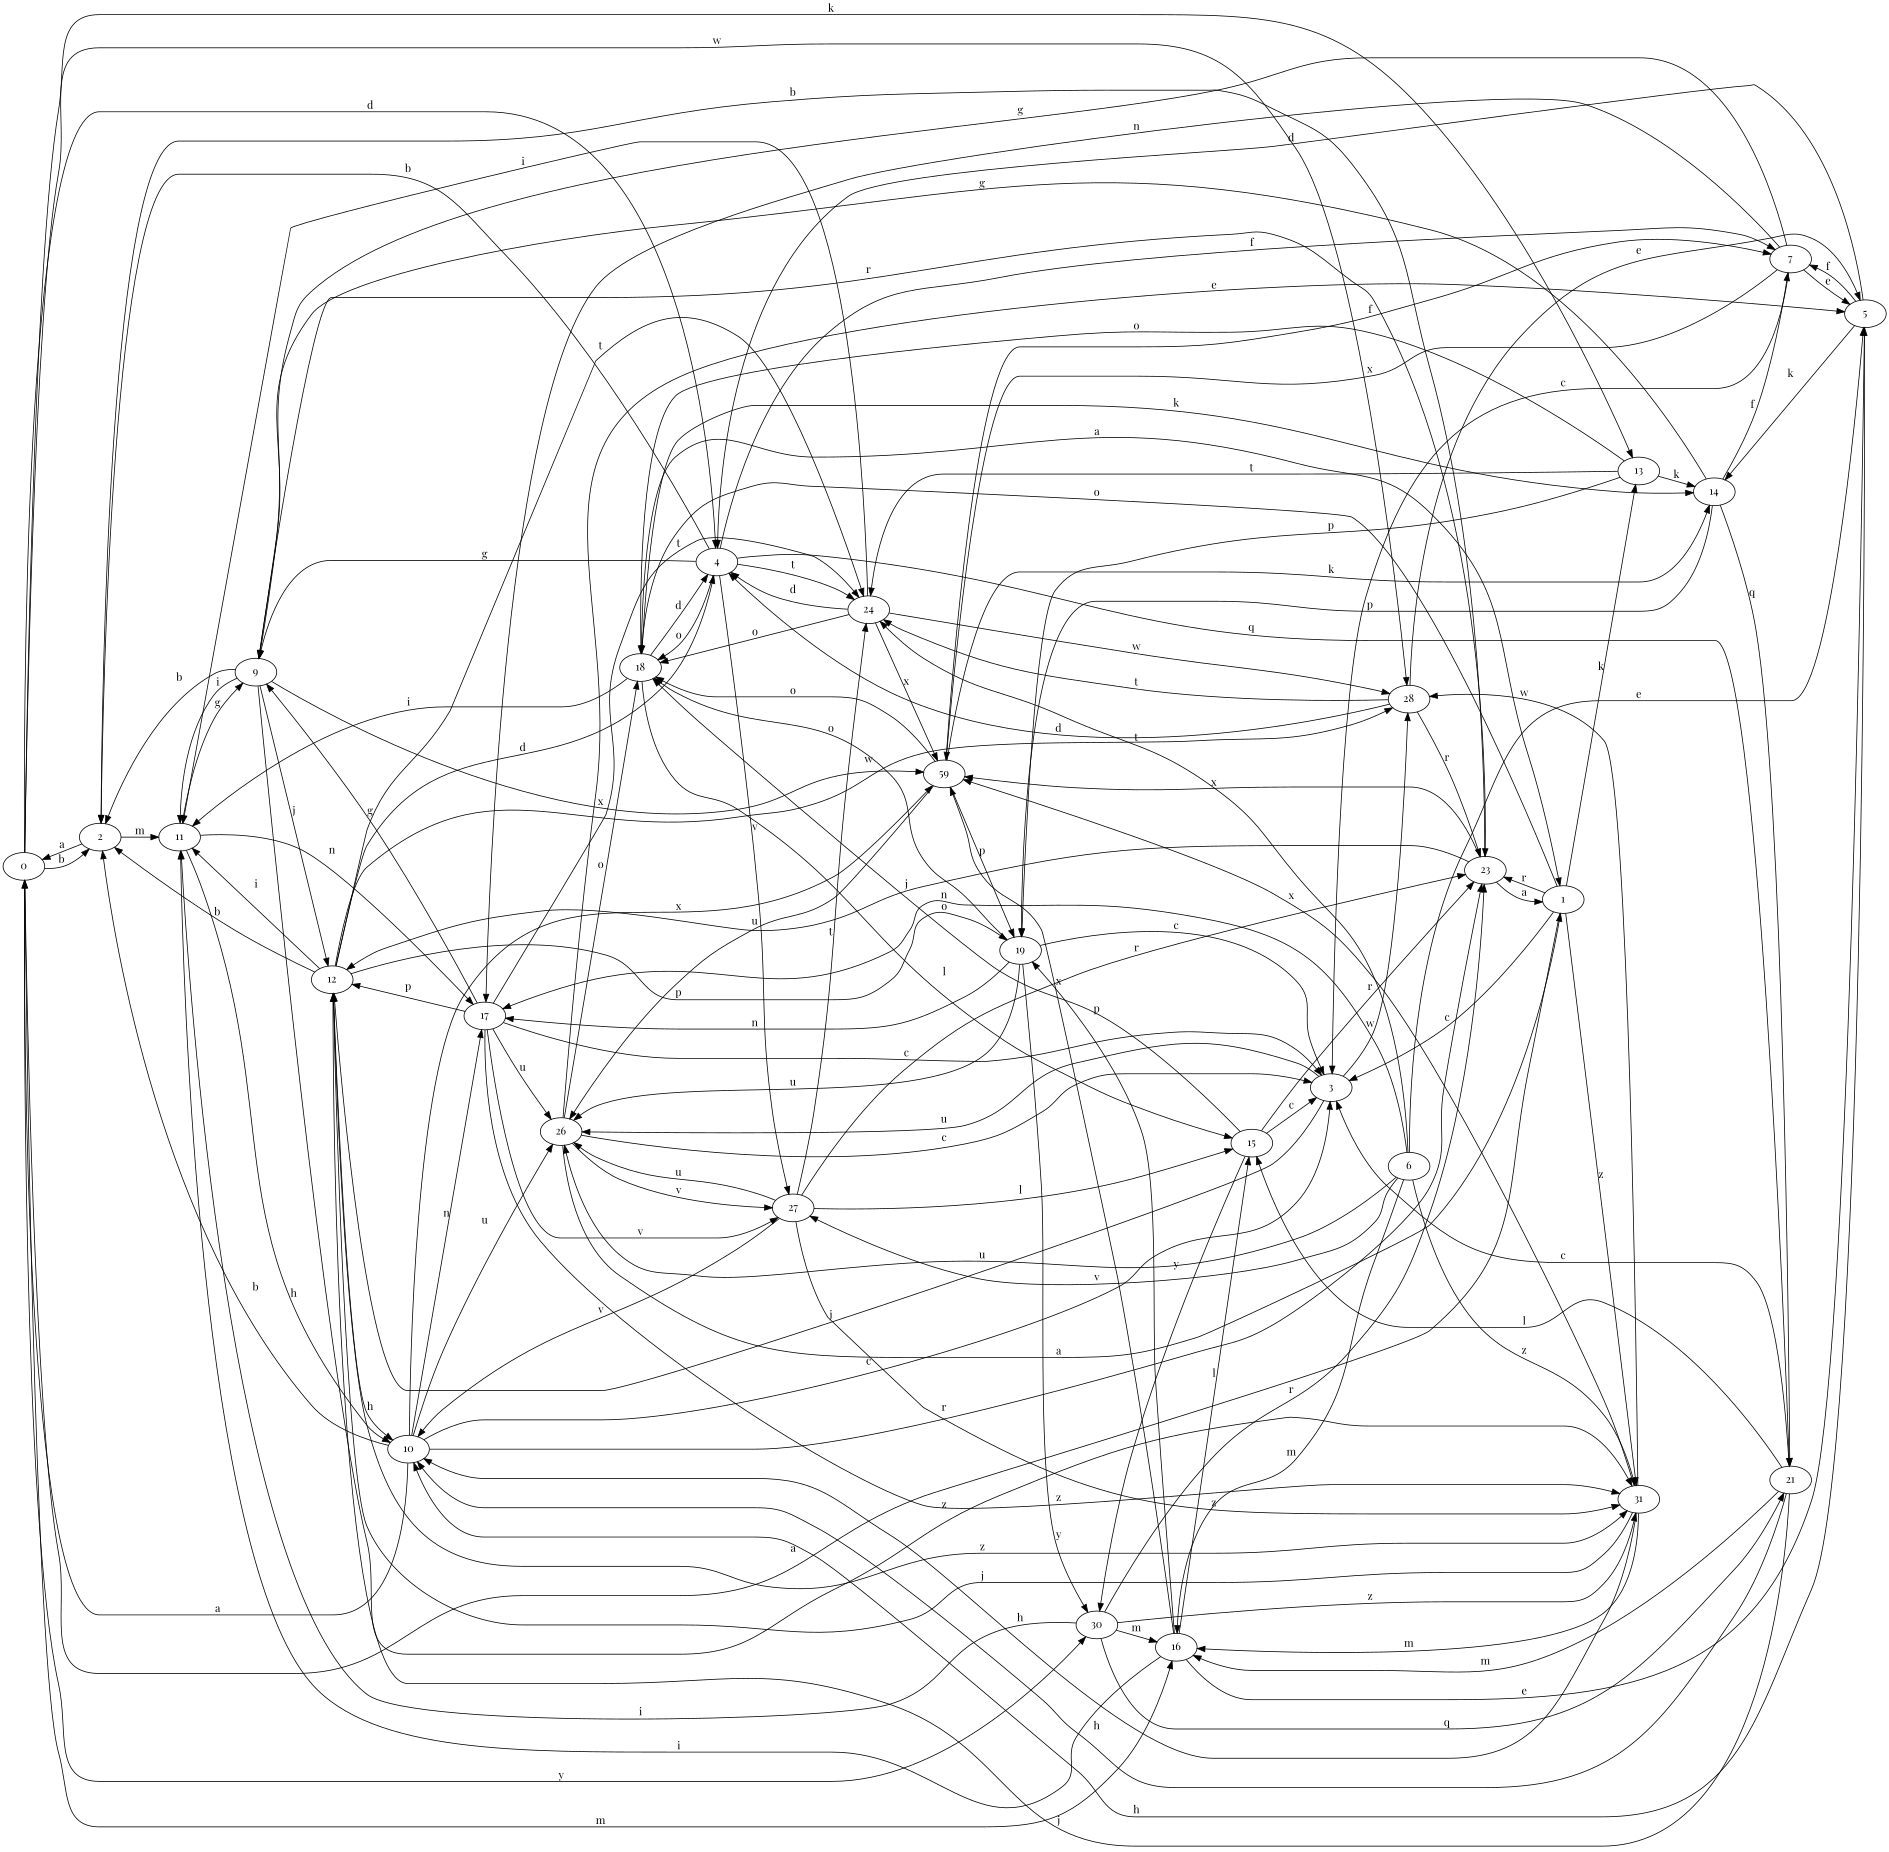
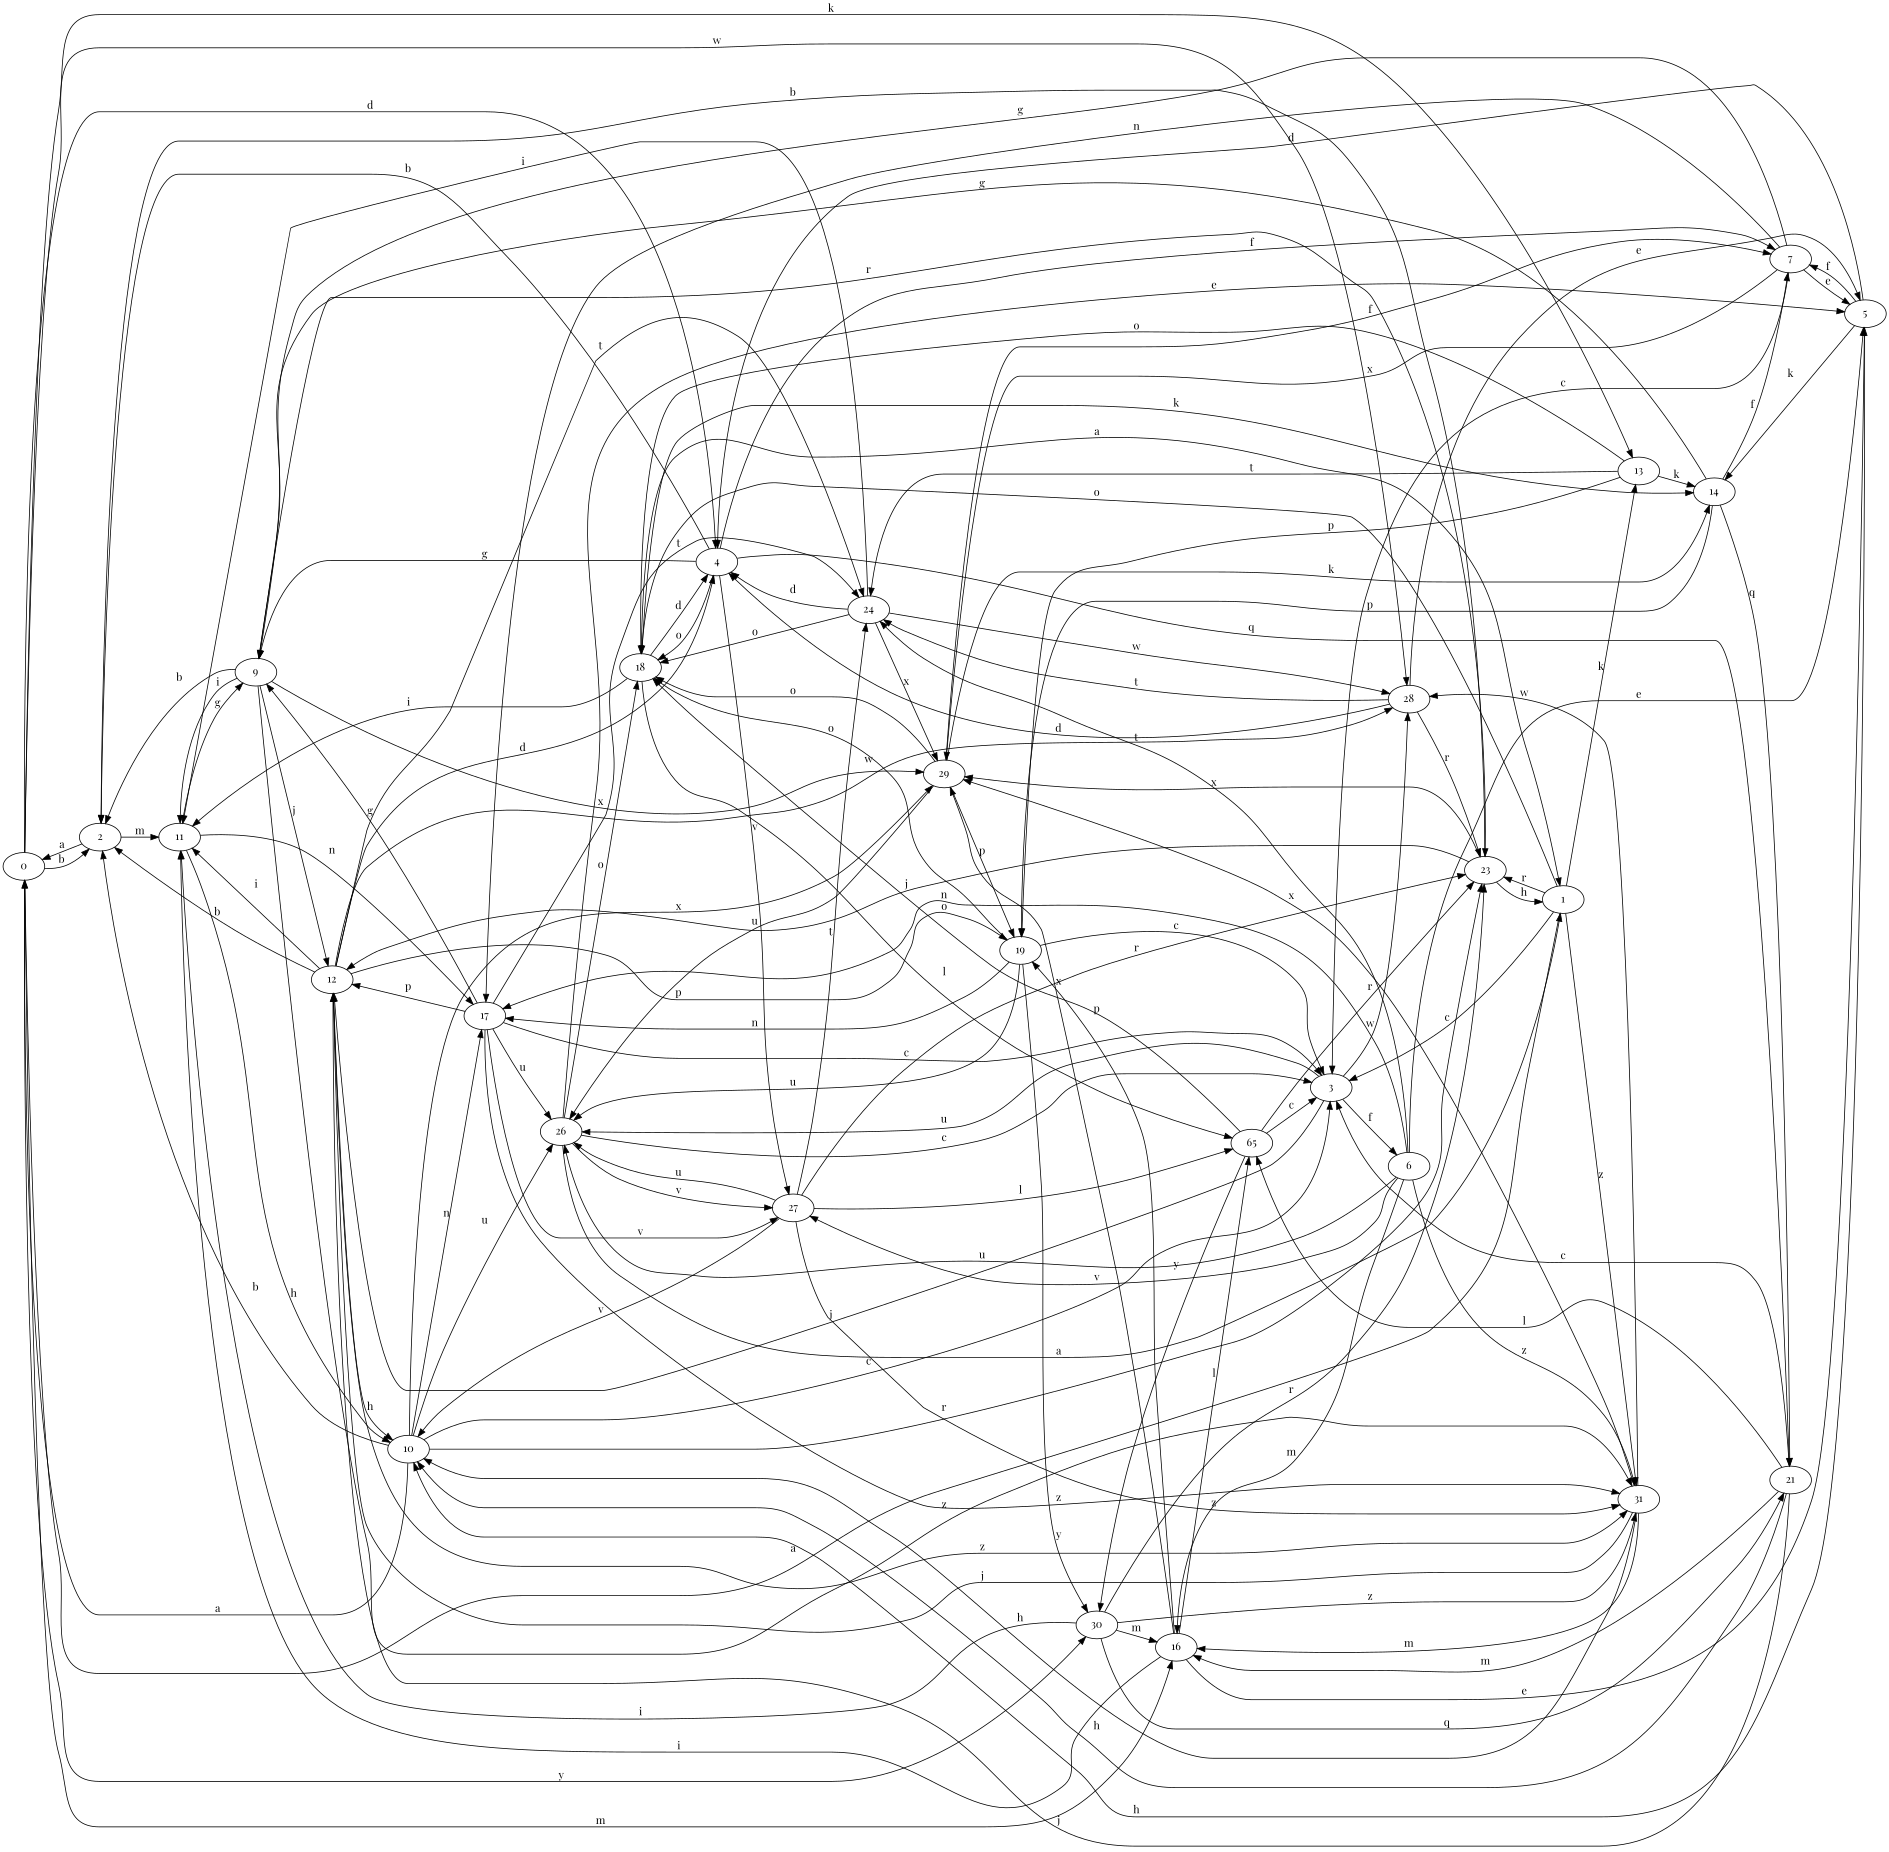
(794, 575) -> none
(944, 774) -> (944, 774)
(1524, 893) -> (1524, 893)
none -> (1367, 1125)
(1252, 1143) -> (1252, 1143)
